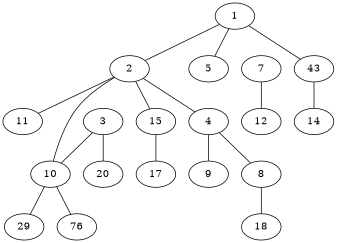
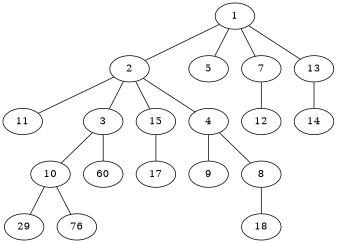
none -> (248, 42)
(314, 69) -> (314, 69)
(74, 112) -> (116, 95)
(103, 174) -> (103, 174)
